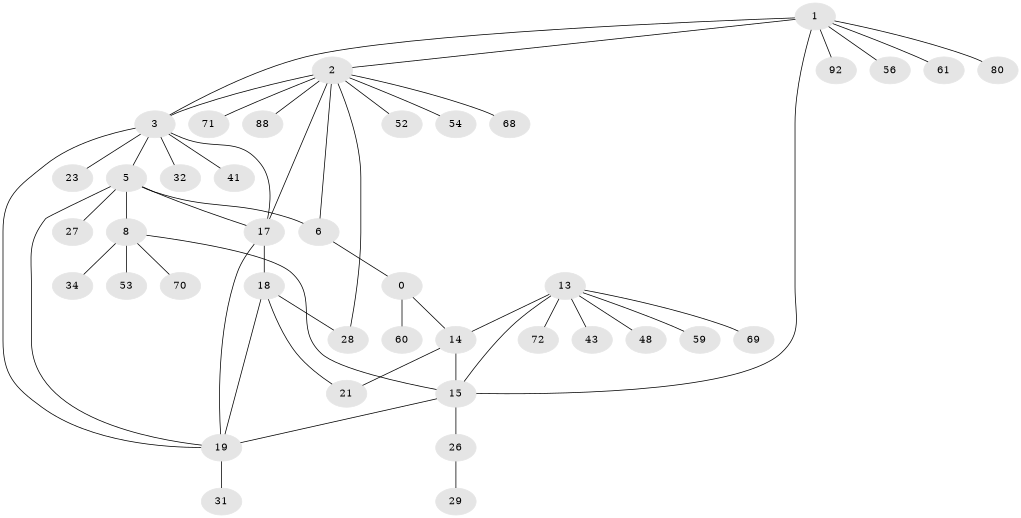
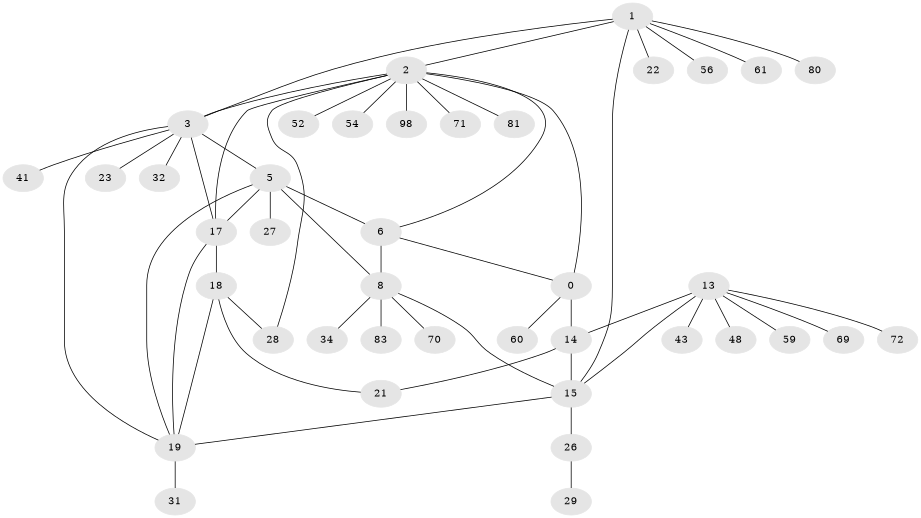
(836, 70) -> (654, 70)
(263, 124) -> (514, 124)
(510, 124) -> (406, 124)
none -> (563, 125)
none -> (381, 259)
(127, 286) -> (381, 340)
